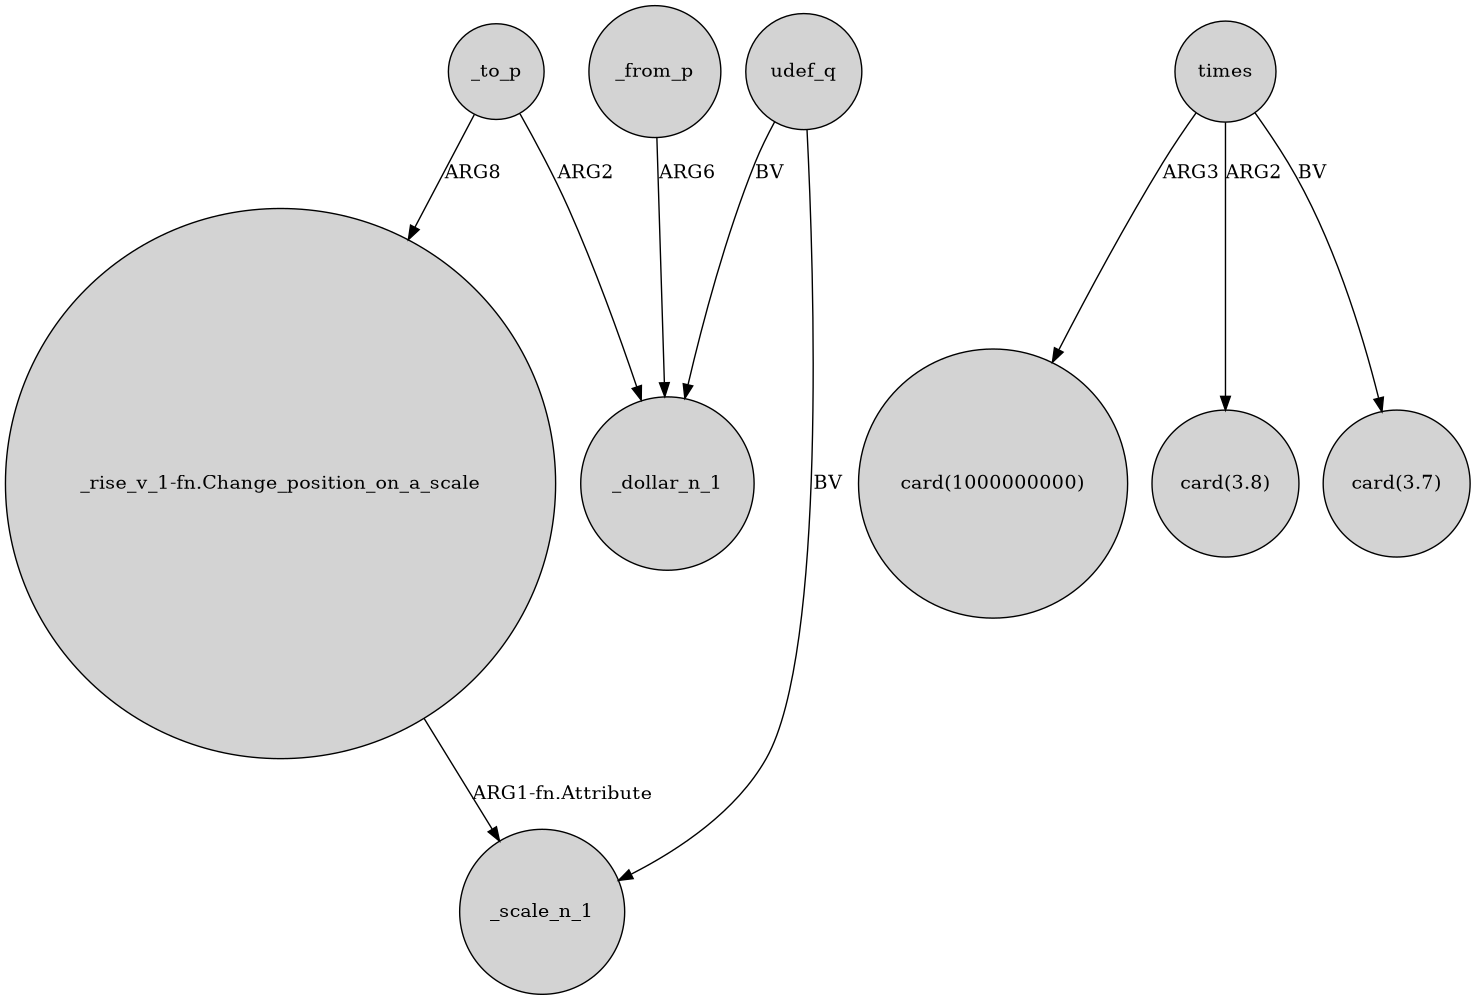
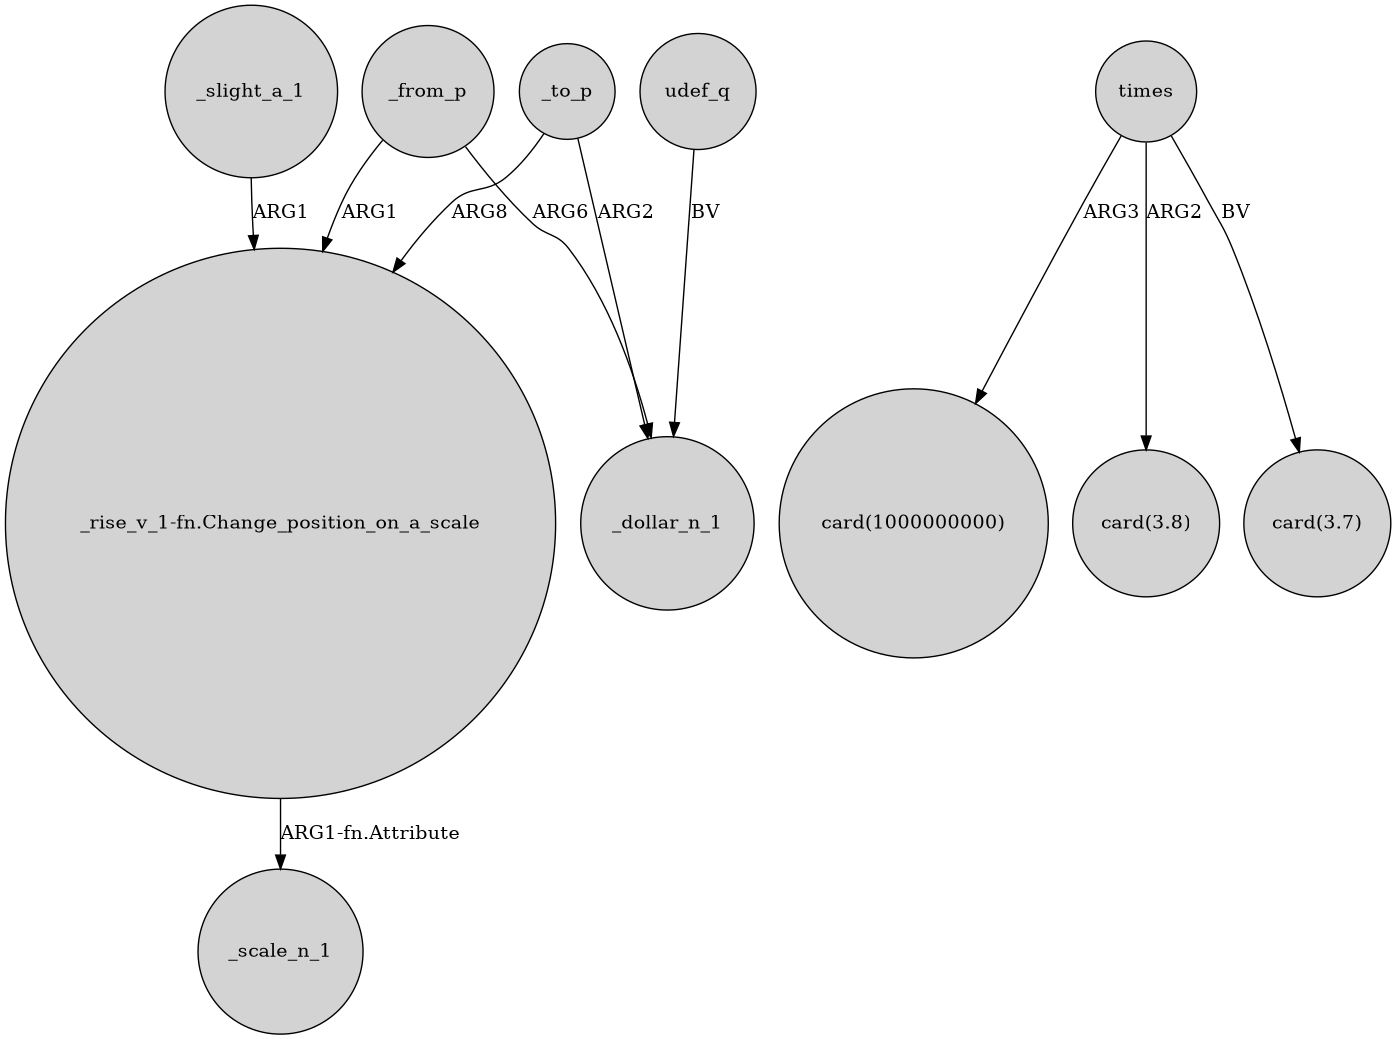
none -> (251, 91)
none -> (350, 186)
(808, 537) -> none
